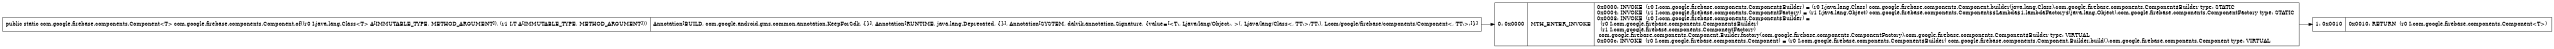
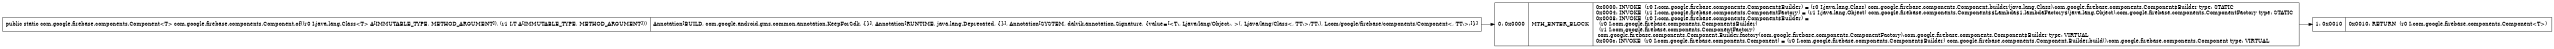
(1561, 24) -> (1560, 24)
